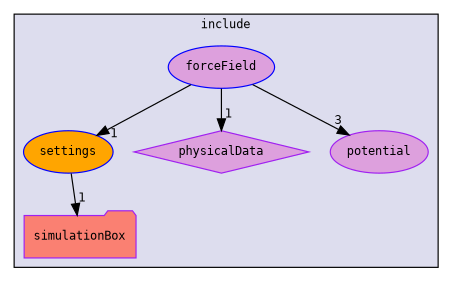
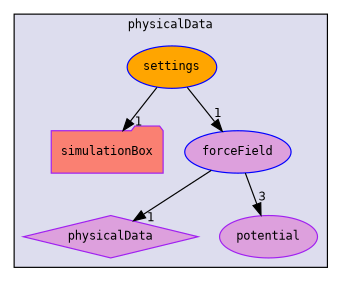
(226, 25) -> (171, 25)
(149, 107) -> (201, 105)
